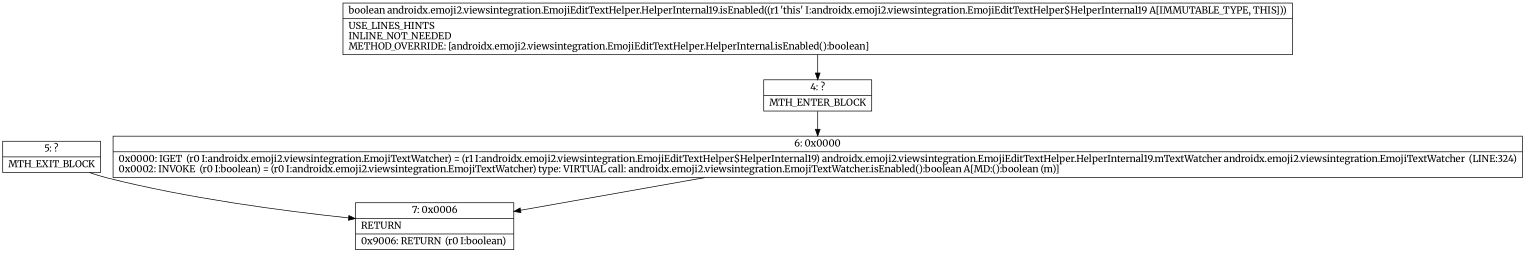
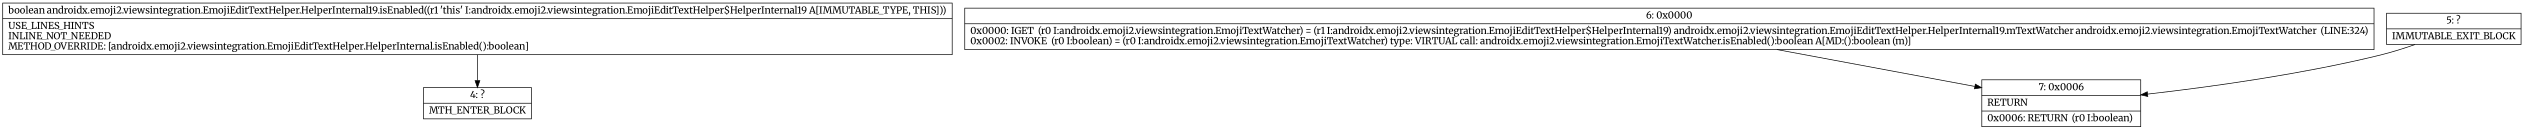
(818, 120) -> none
(52, 164) -> (2454, 36)
(435, 241) -> (2061, 119)
